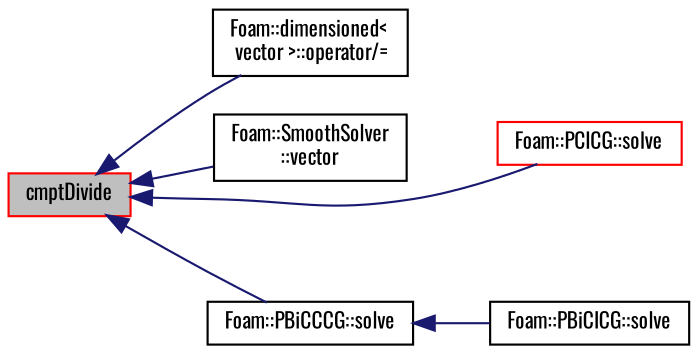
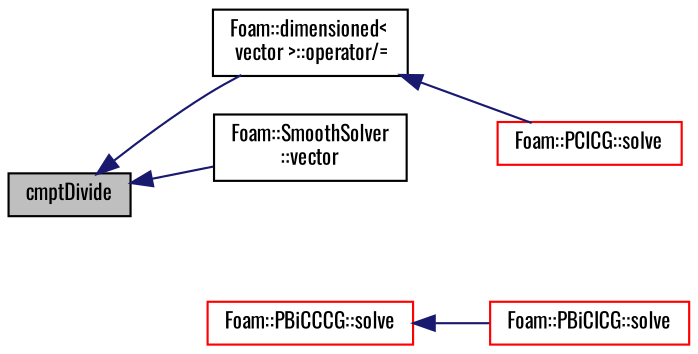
(70, 195) -> (70, 195)
(347, 205) -> (476, 103)
(196, 265) -> none
(310, 323) -> (310, 323)
(590, 323) -> (590, 323)
